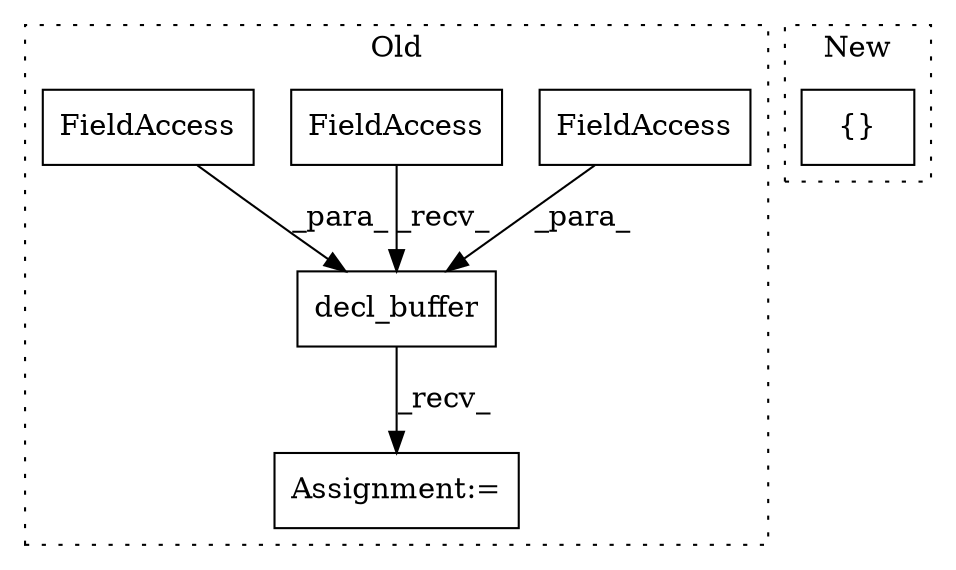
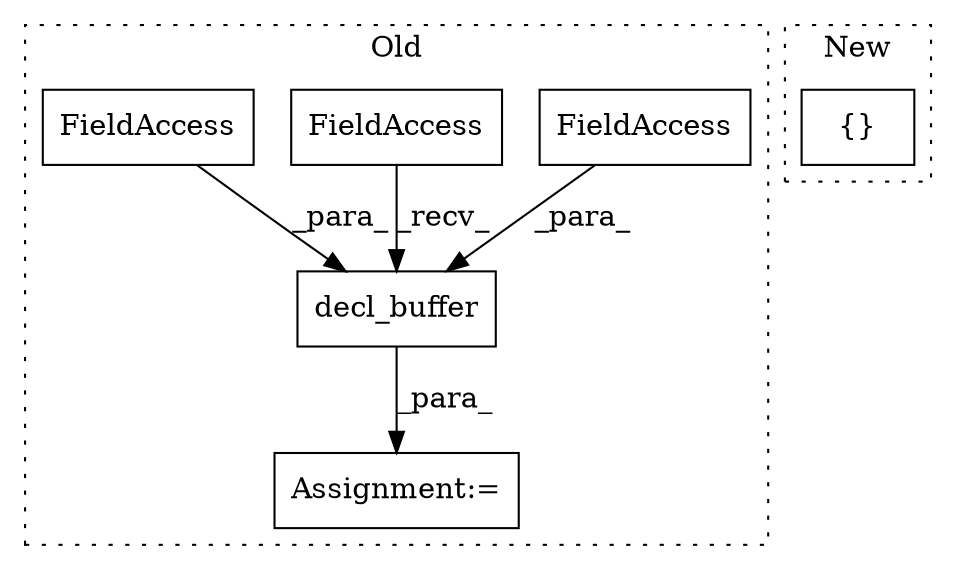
(445, 400) -> (445, 400)
